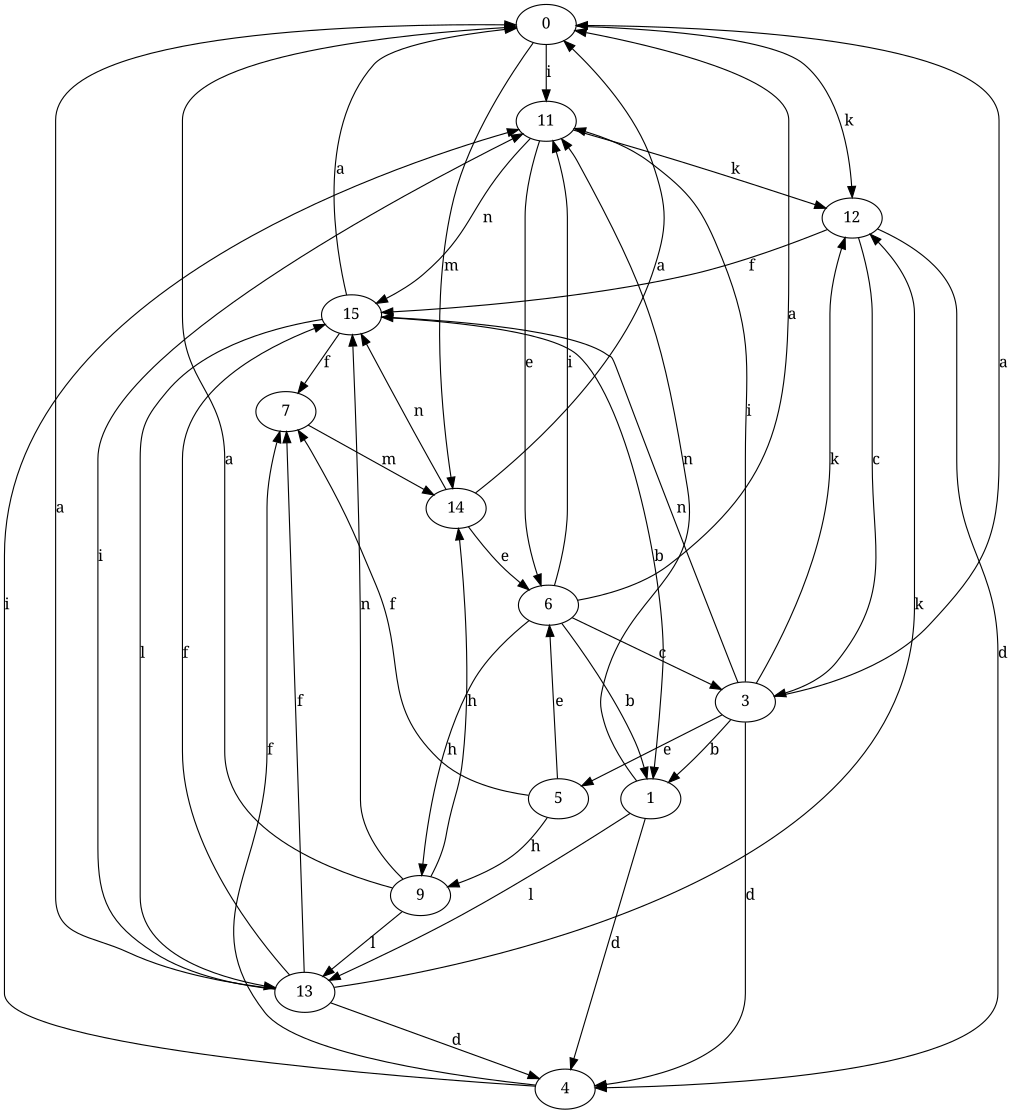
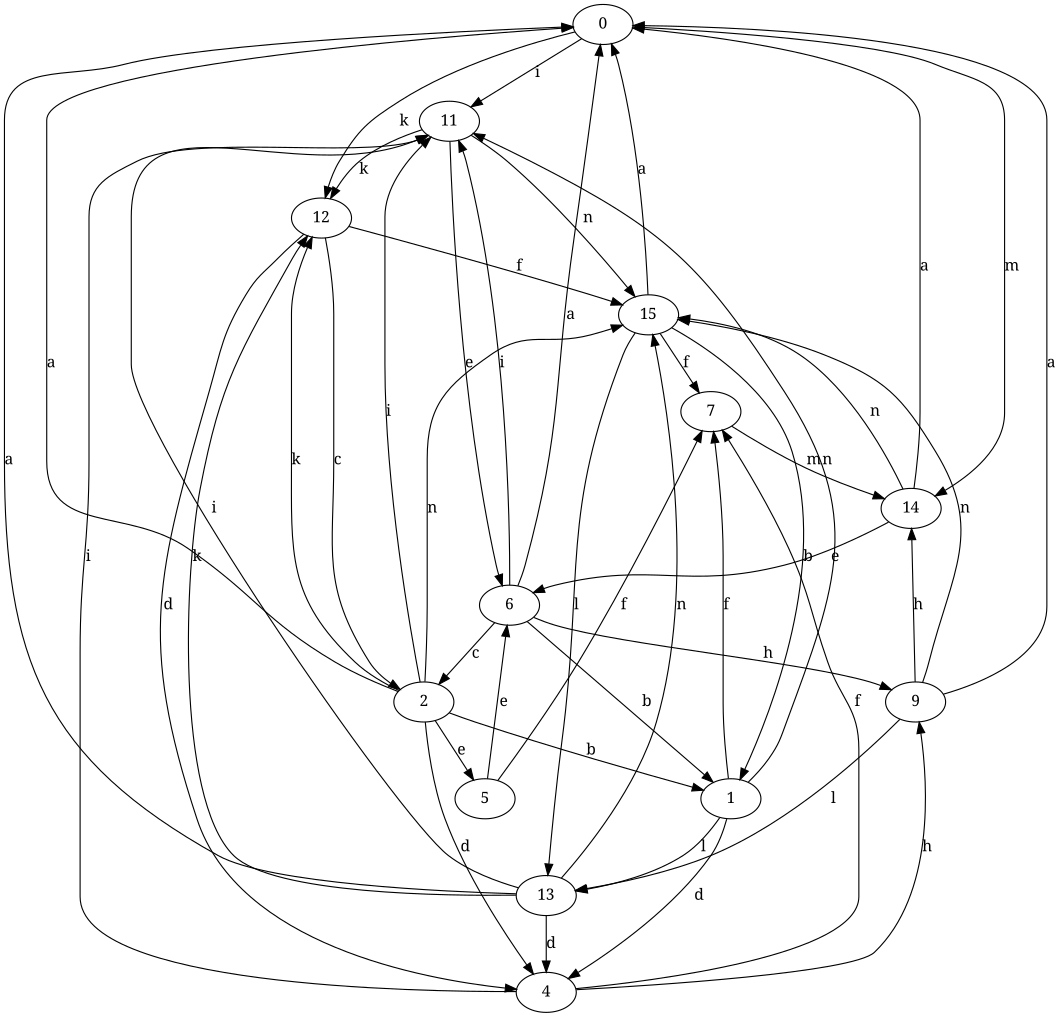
(186, 654) -> (682, 605)
(745, 702) -> (424, 702)
(296, 707) -> (723, 611)
(509, 858) -> (841, 963)
